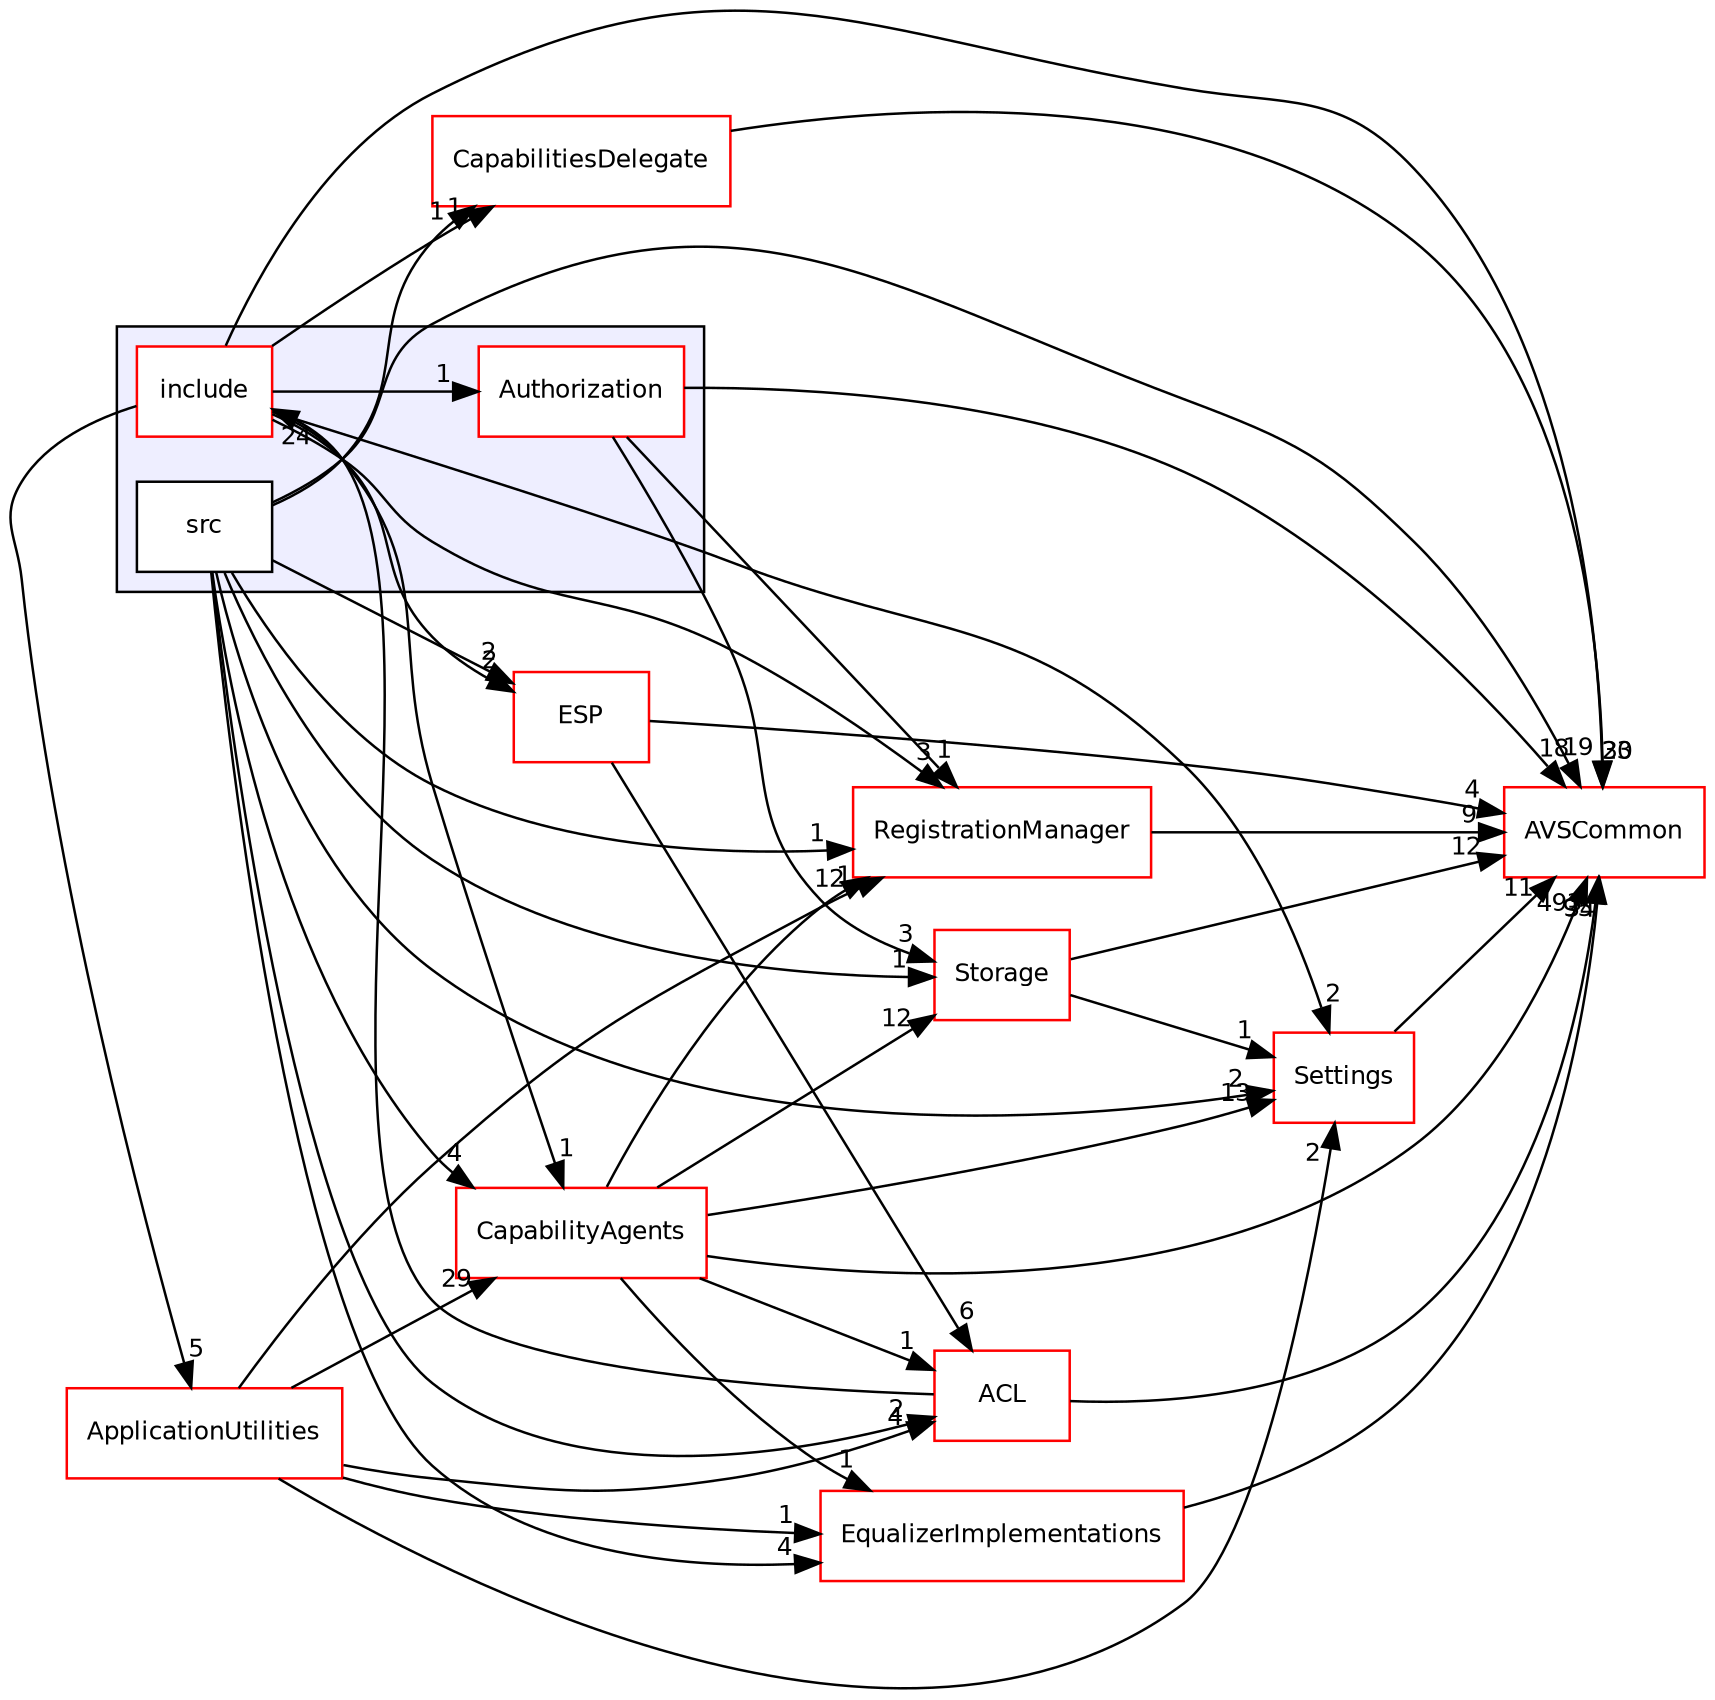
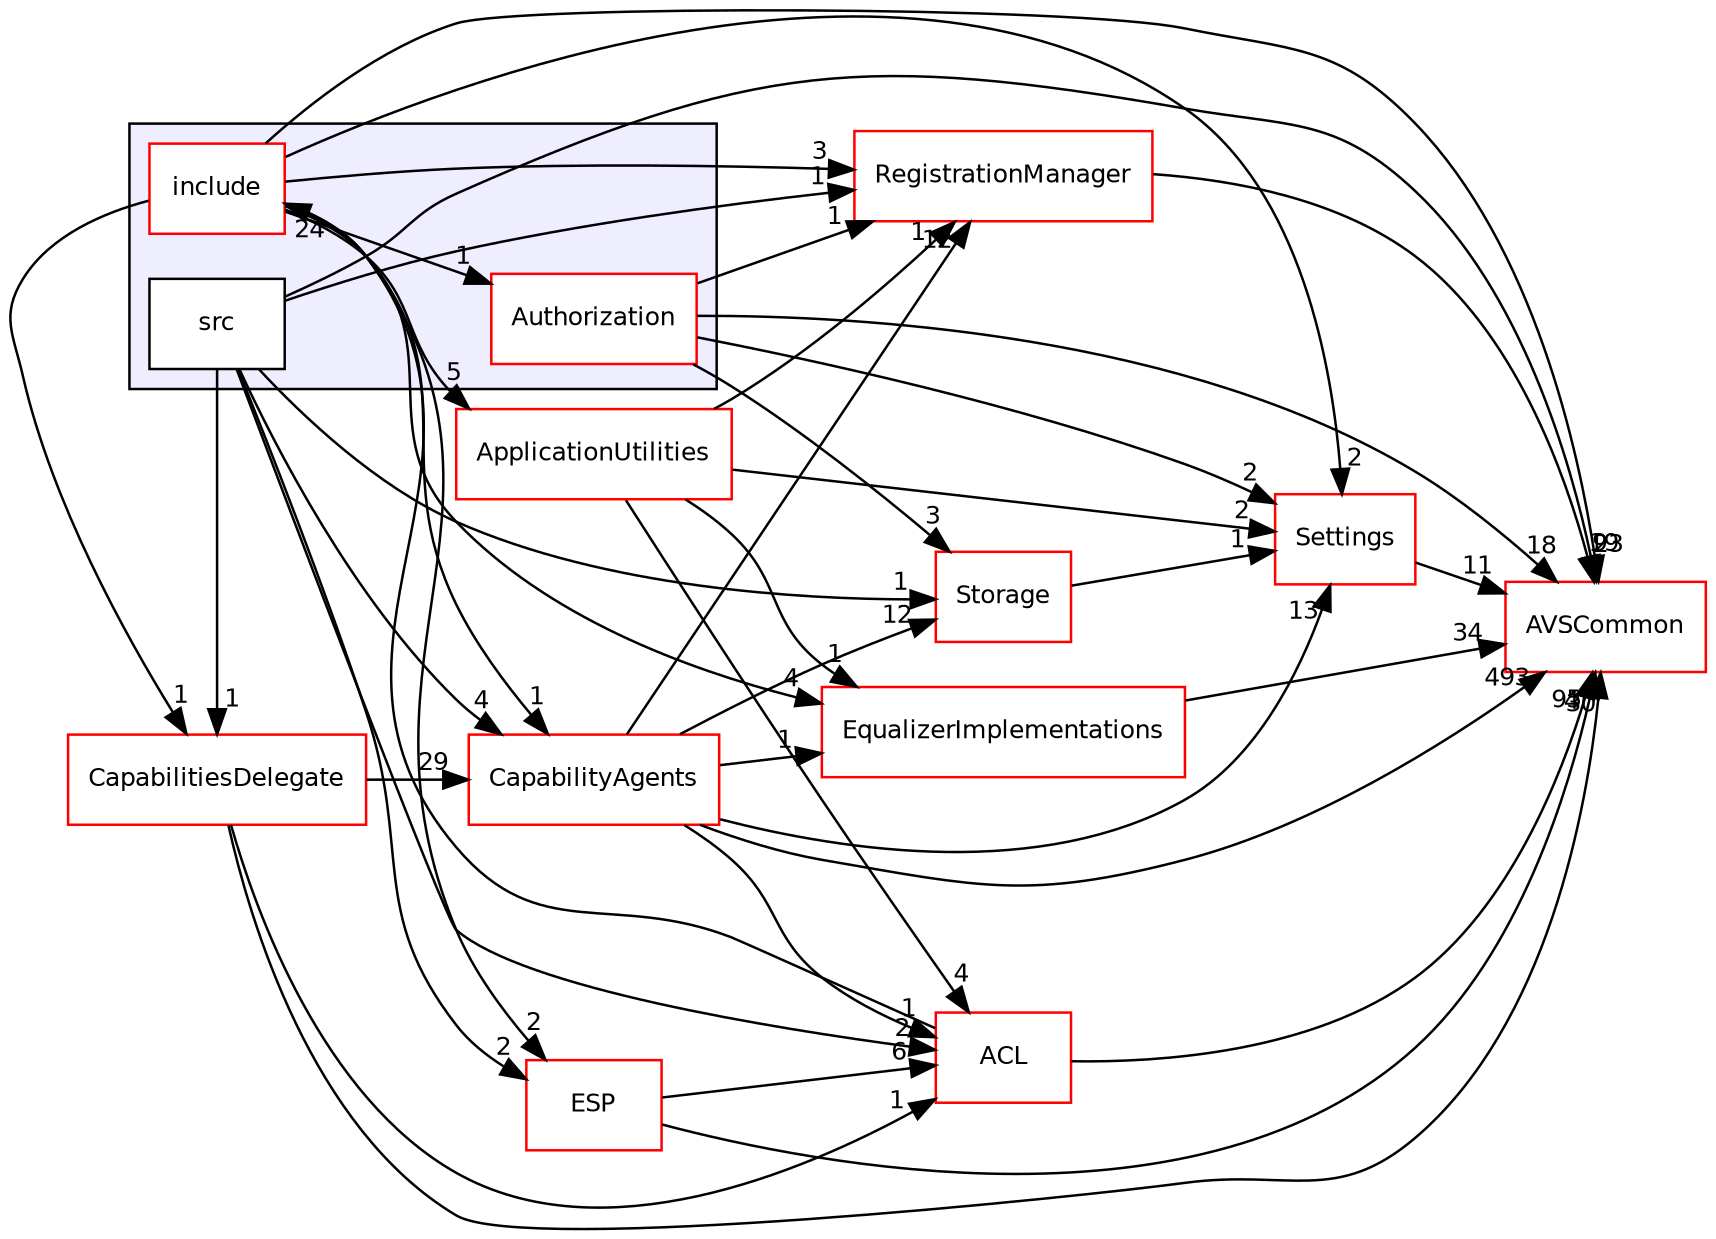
(1265, 913) -> none
(602, 1057) -> (979, 401)
none -> (482, 1184)
(320, 1220) -> (486, 549)
(378, 1341) -> (405, 780)
